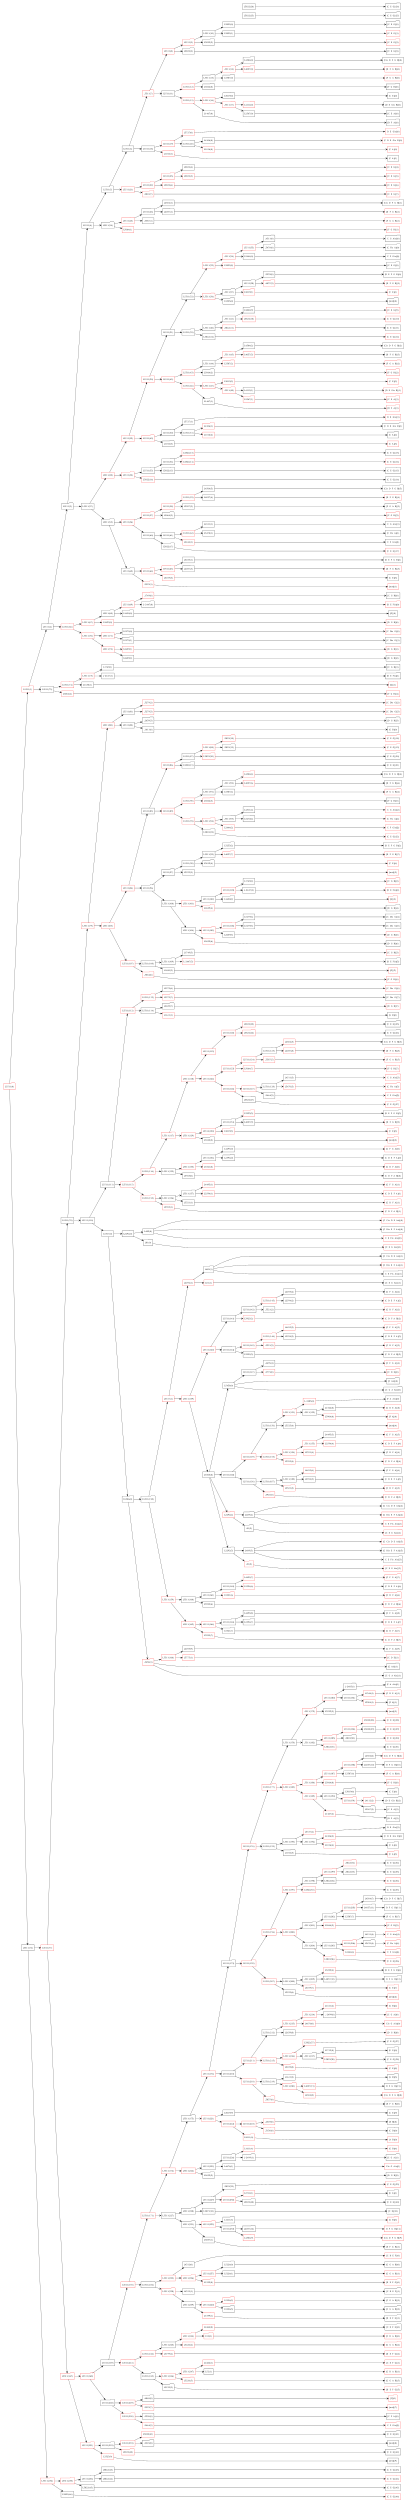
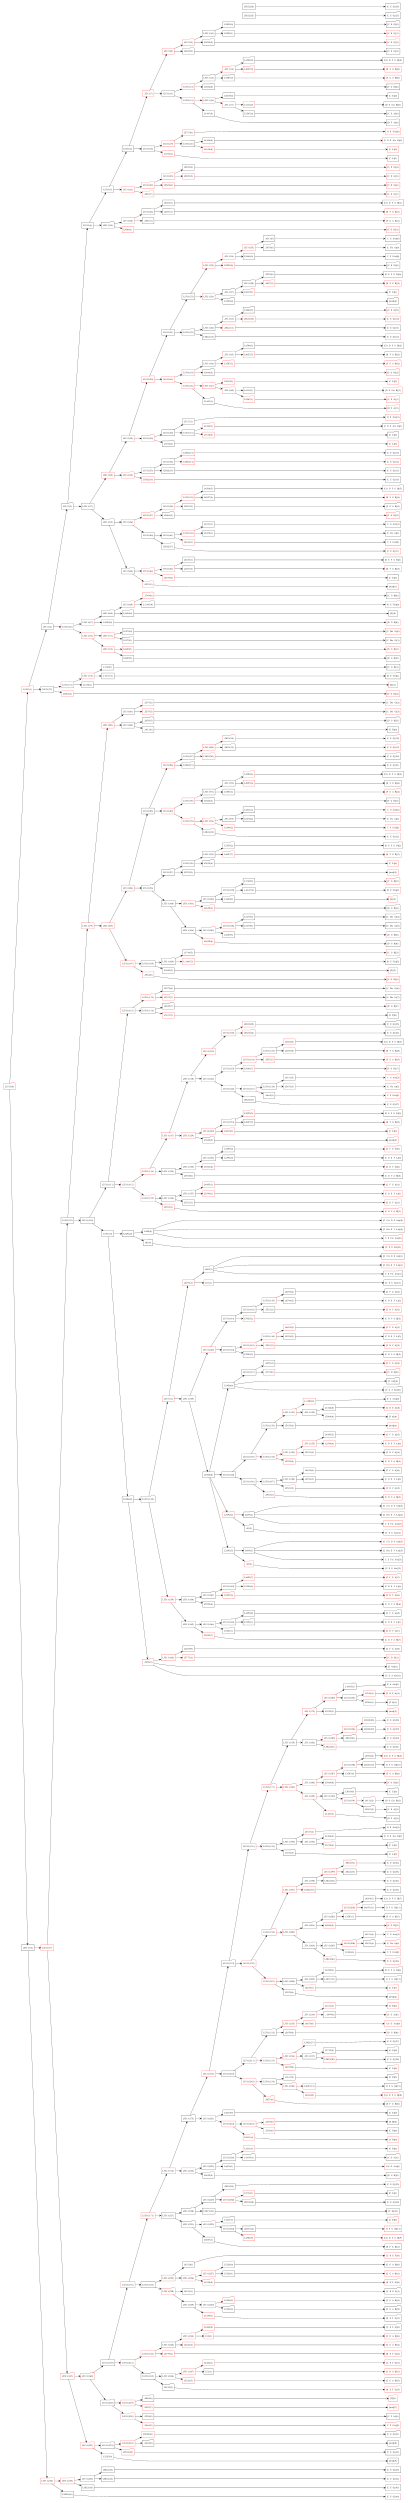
(209, 801) -> (209, 801)
